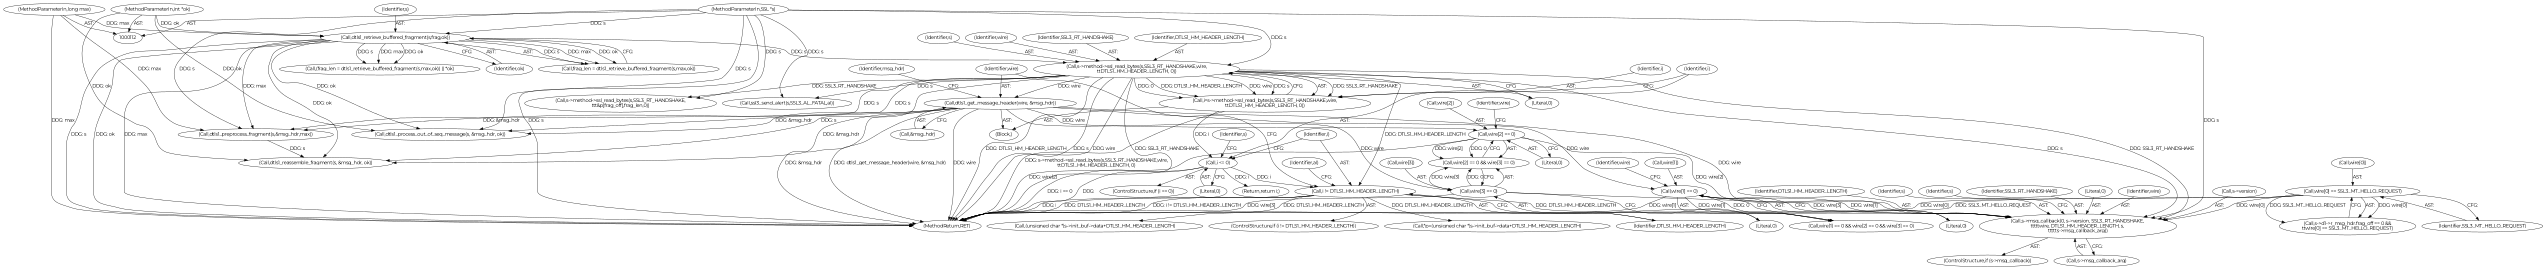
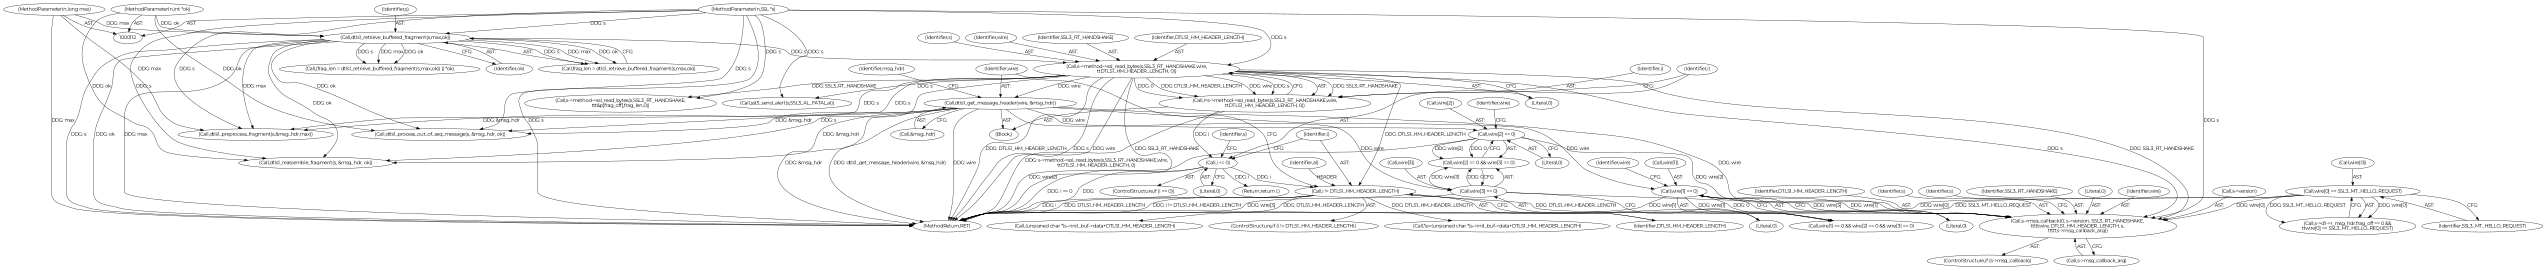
(395, 38) -> (395, 38)
(284, 148) -> (319, 22)
(1327, 177) -> (1327, 177)
